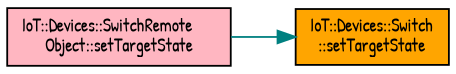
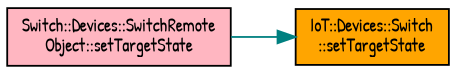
(119, 37) -> (119, 37)
